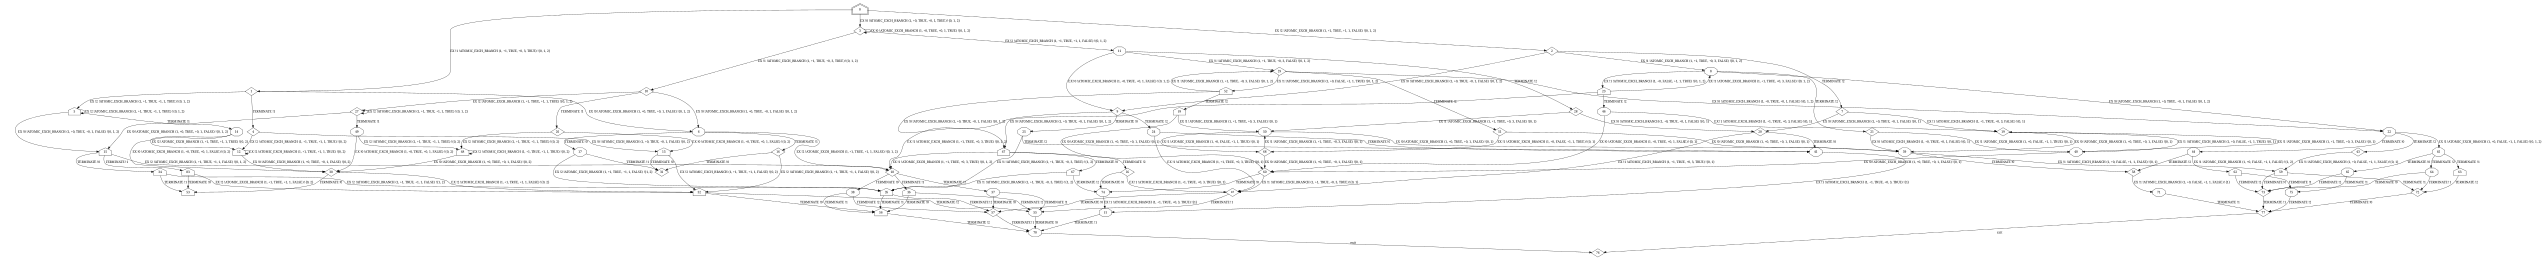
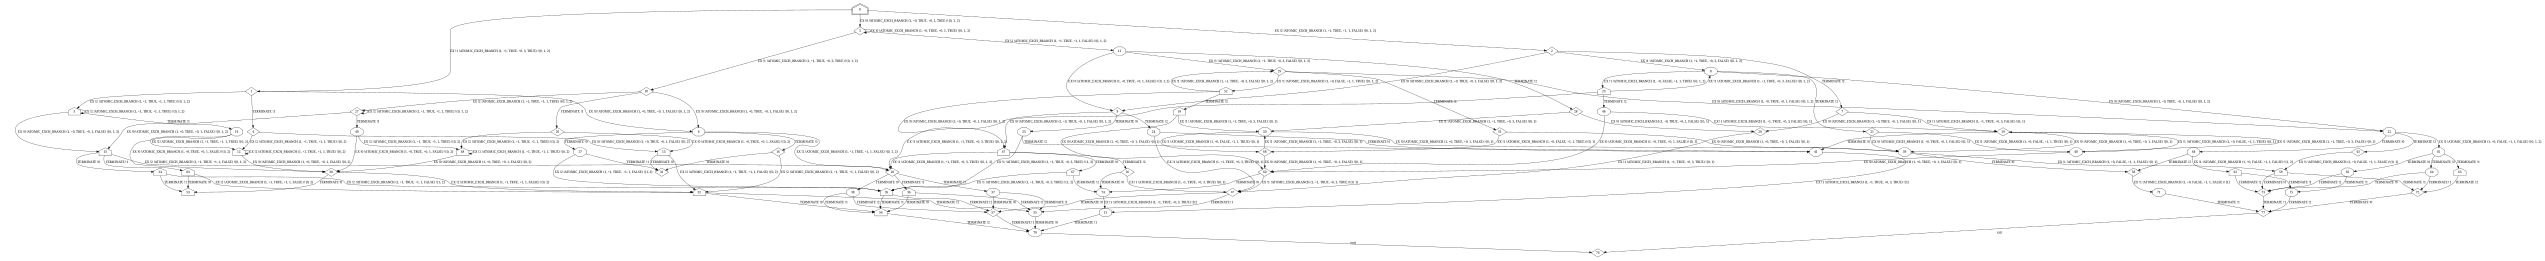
(1792, 135) -> (1909, 135)
